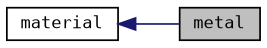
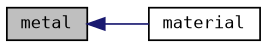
(158, 24) -> (127, 24)
